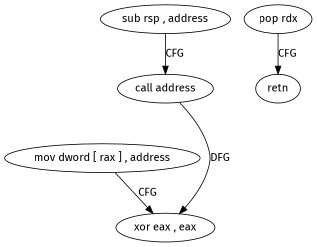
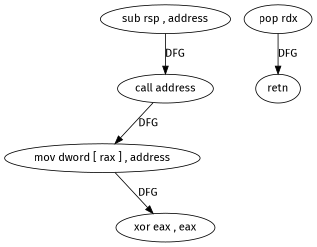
(175, 54) -> (175, 54)
(288, 54) -> (288, 54)
(210, 154) -> (137, 120)
(148, 193) -> (148, 193)
